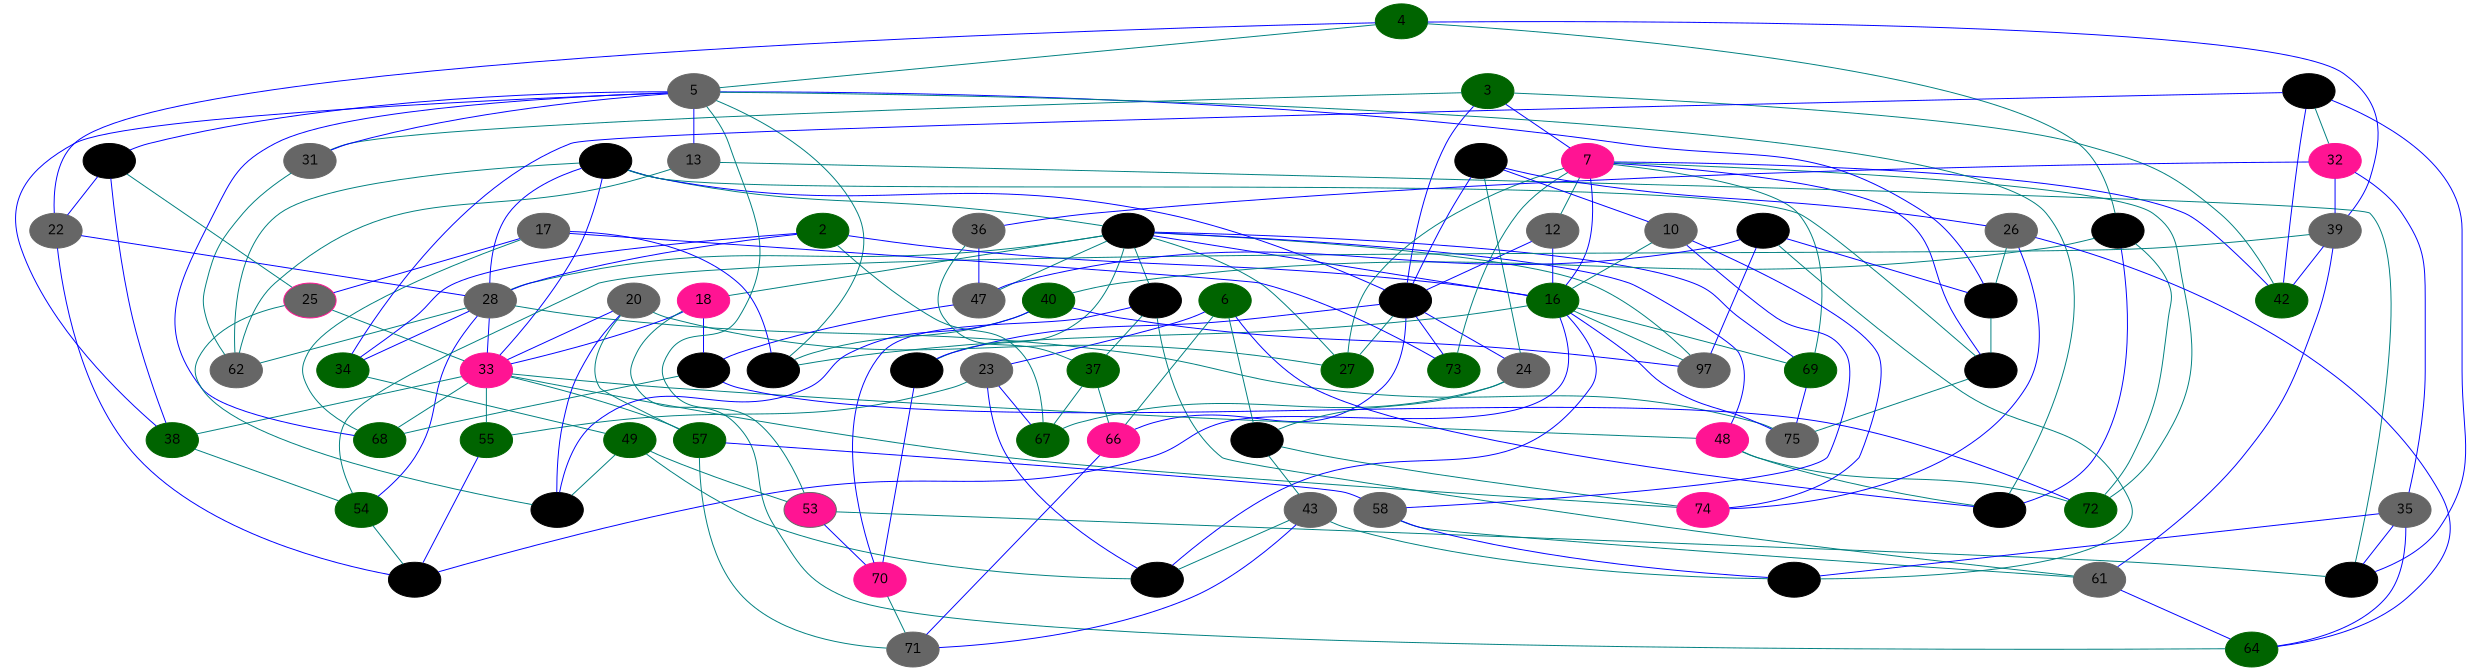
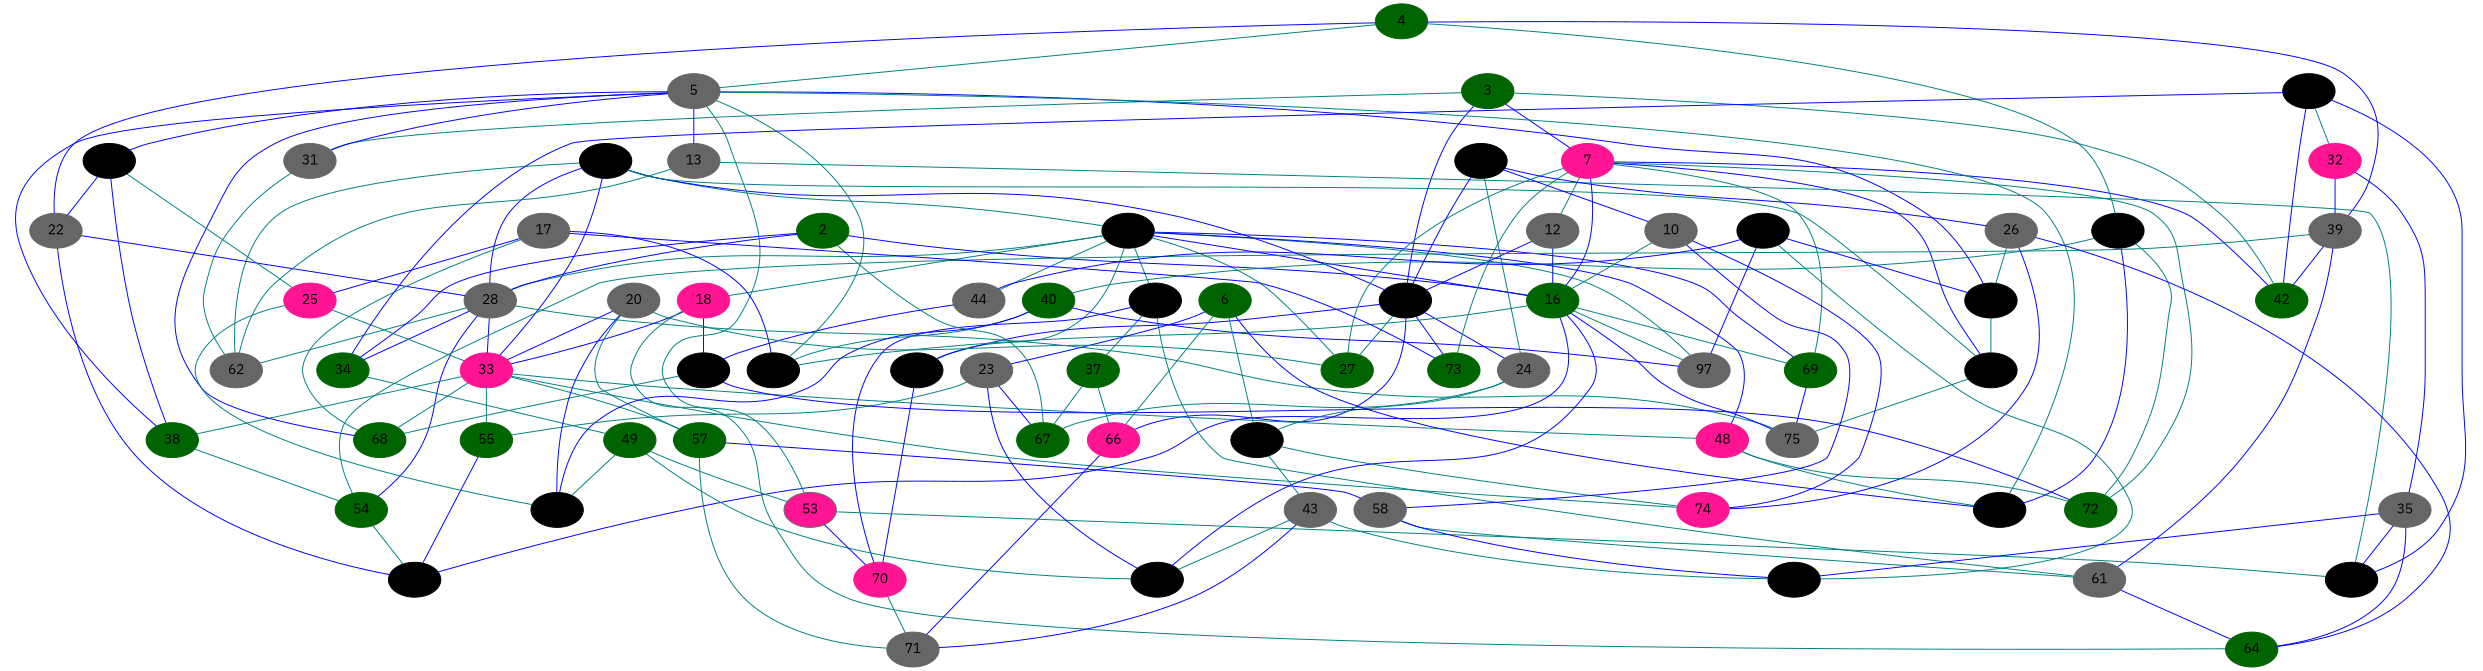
(979, 231) -> none
(310, 301) -> (310, 301)
(979, 301) -> (979, 301)
